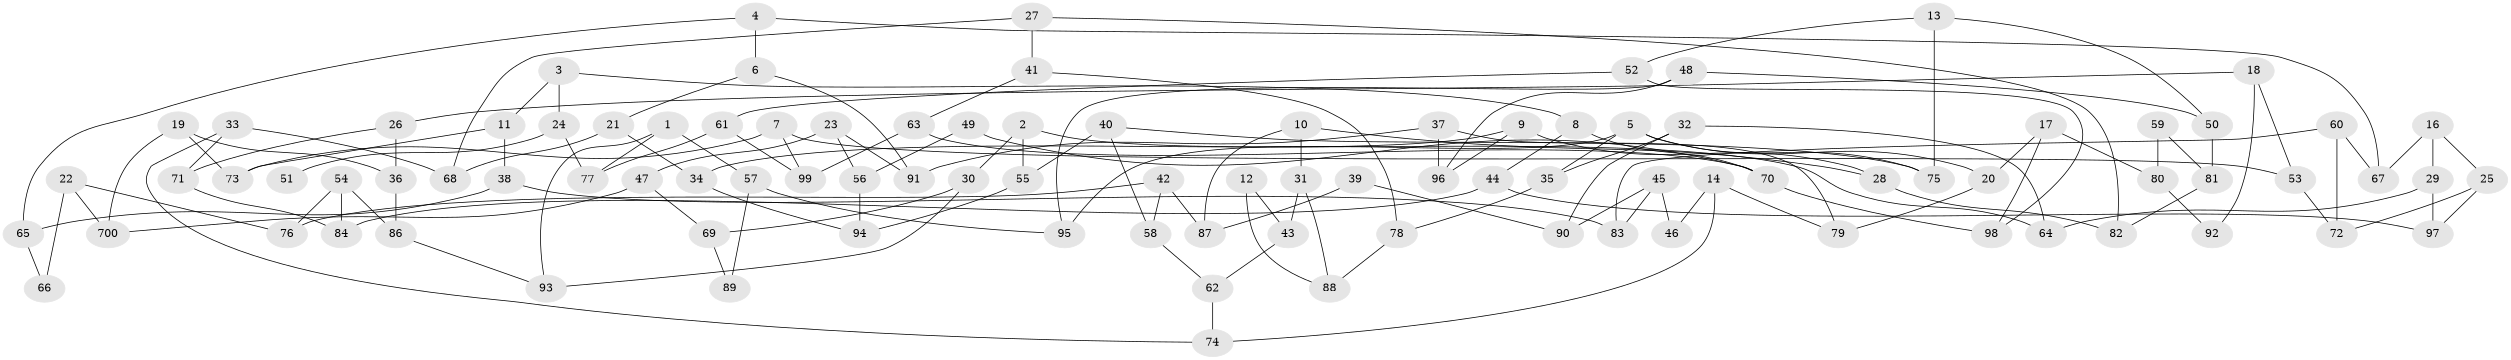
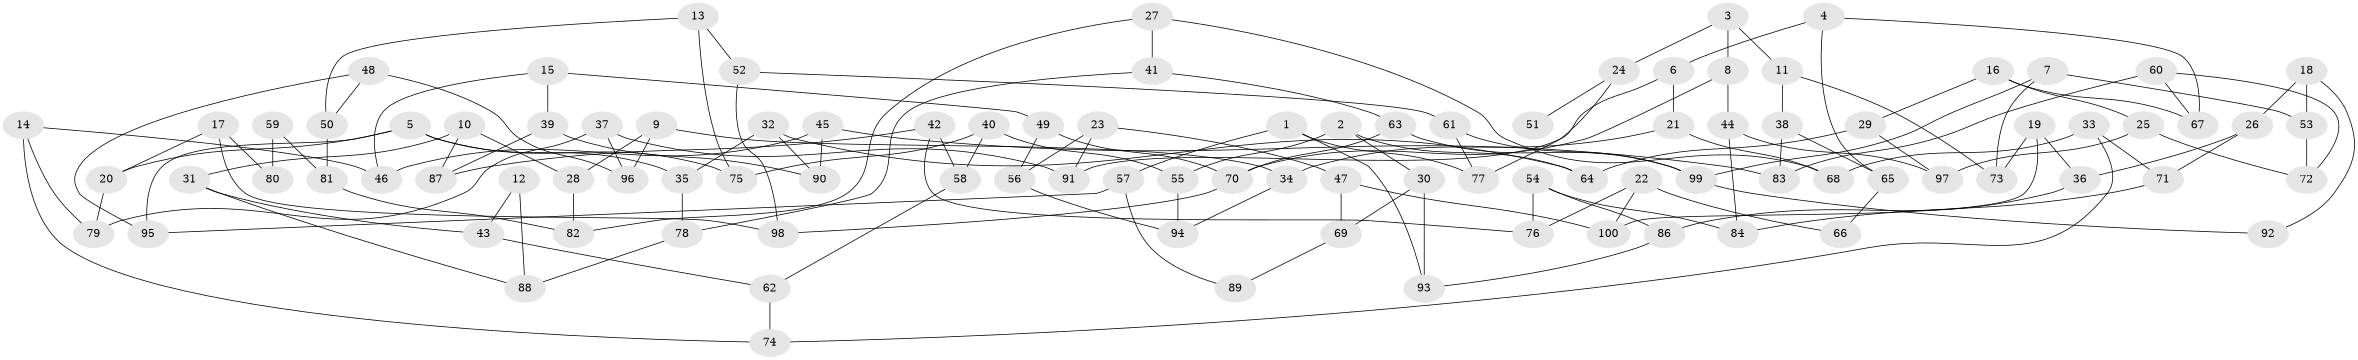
none -> (548, 71)
(2183, 205) -> (1980, 219)
(108, 234) -> (1609, 234)
